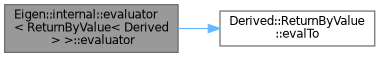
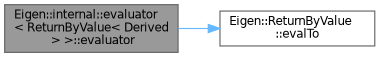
(297, 29) -> (297, 29)
